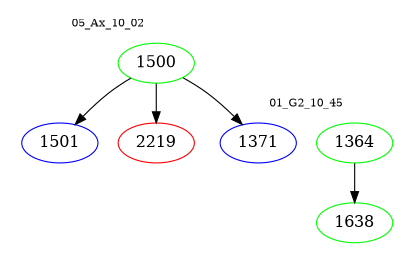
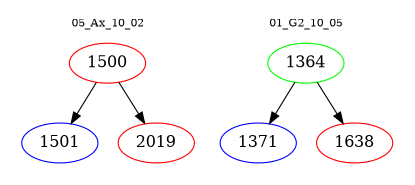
(156, 63) -> (108, 63)
(219, 102) -> (285, 98)
(306, 104) -> (306, 24)
(156, 143) -> (156, 143)
(355, 223) -> (355, 143)
